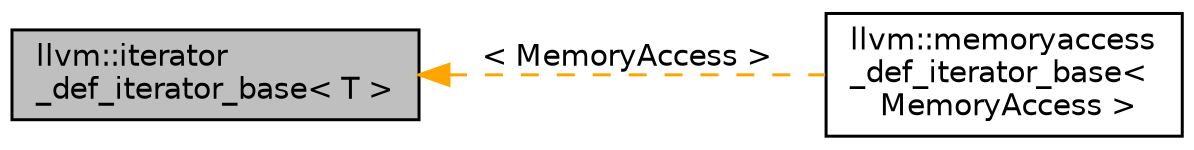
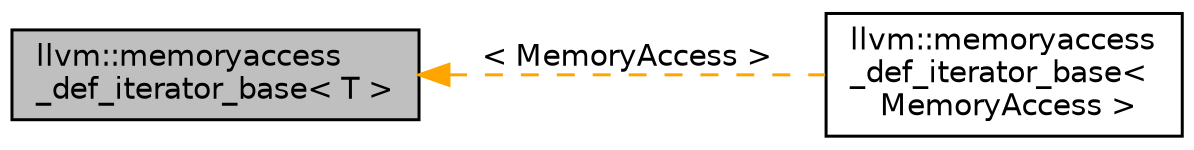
(216, 75) -> (216, 75)
